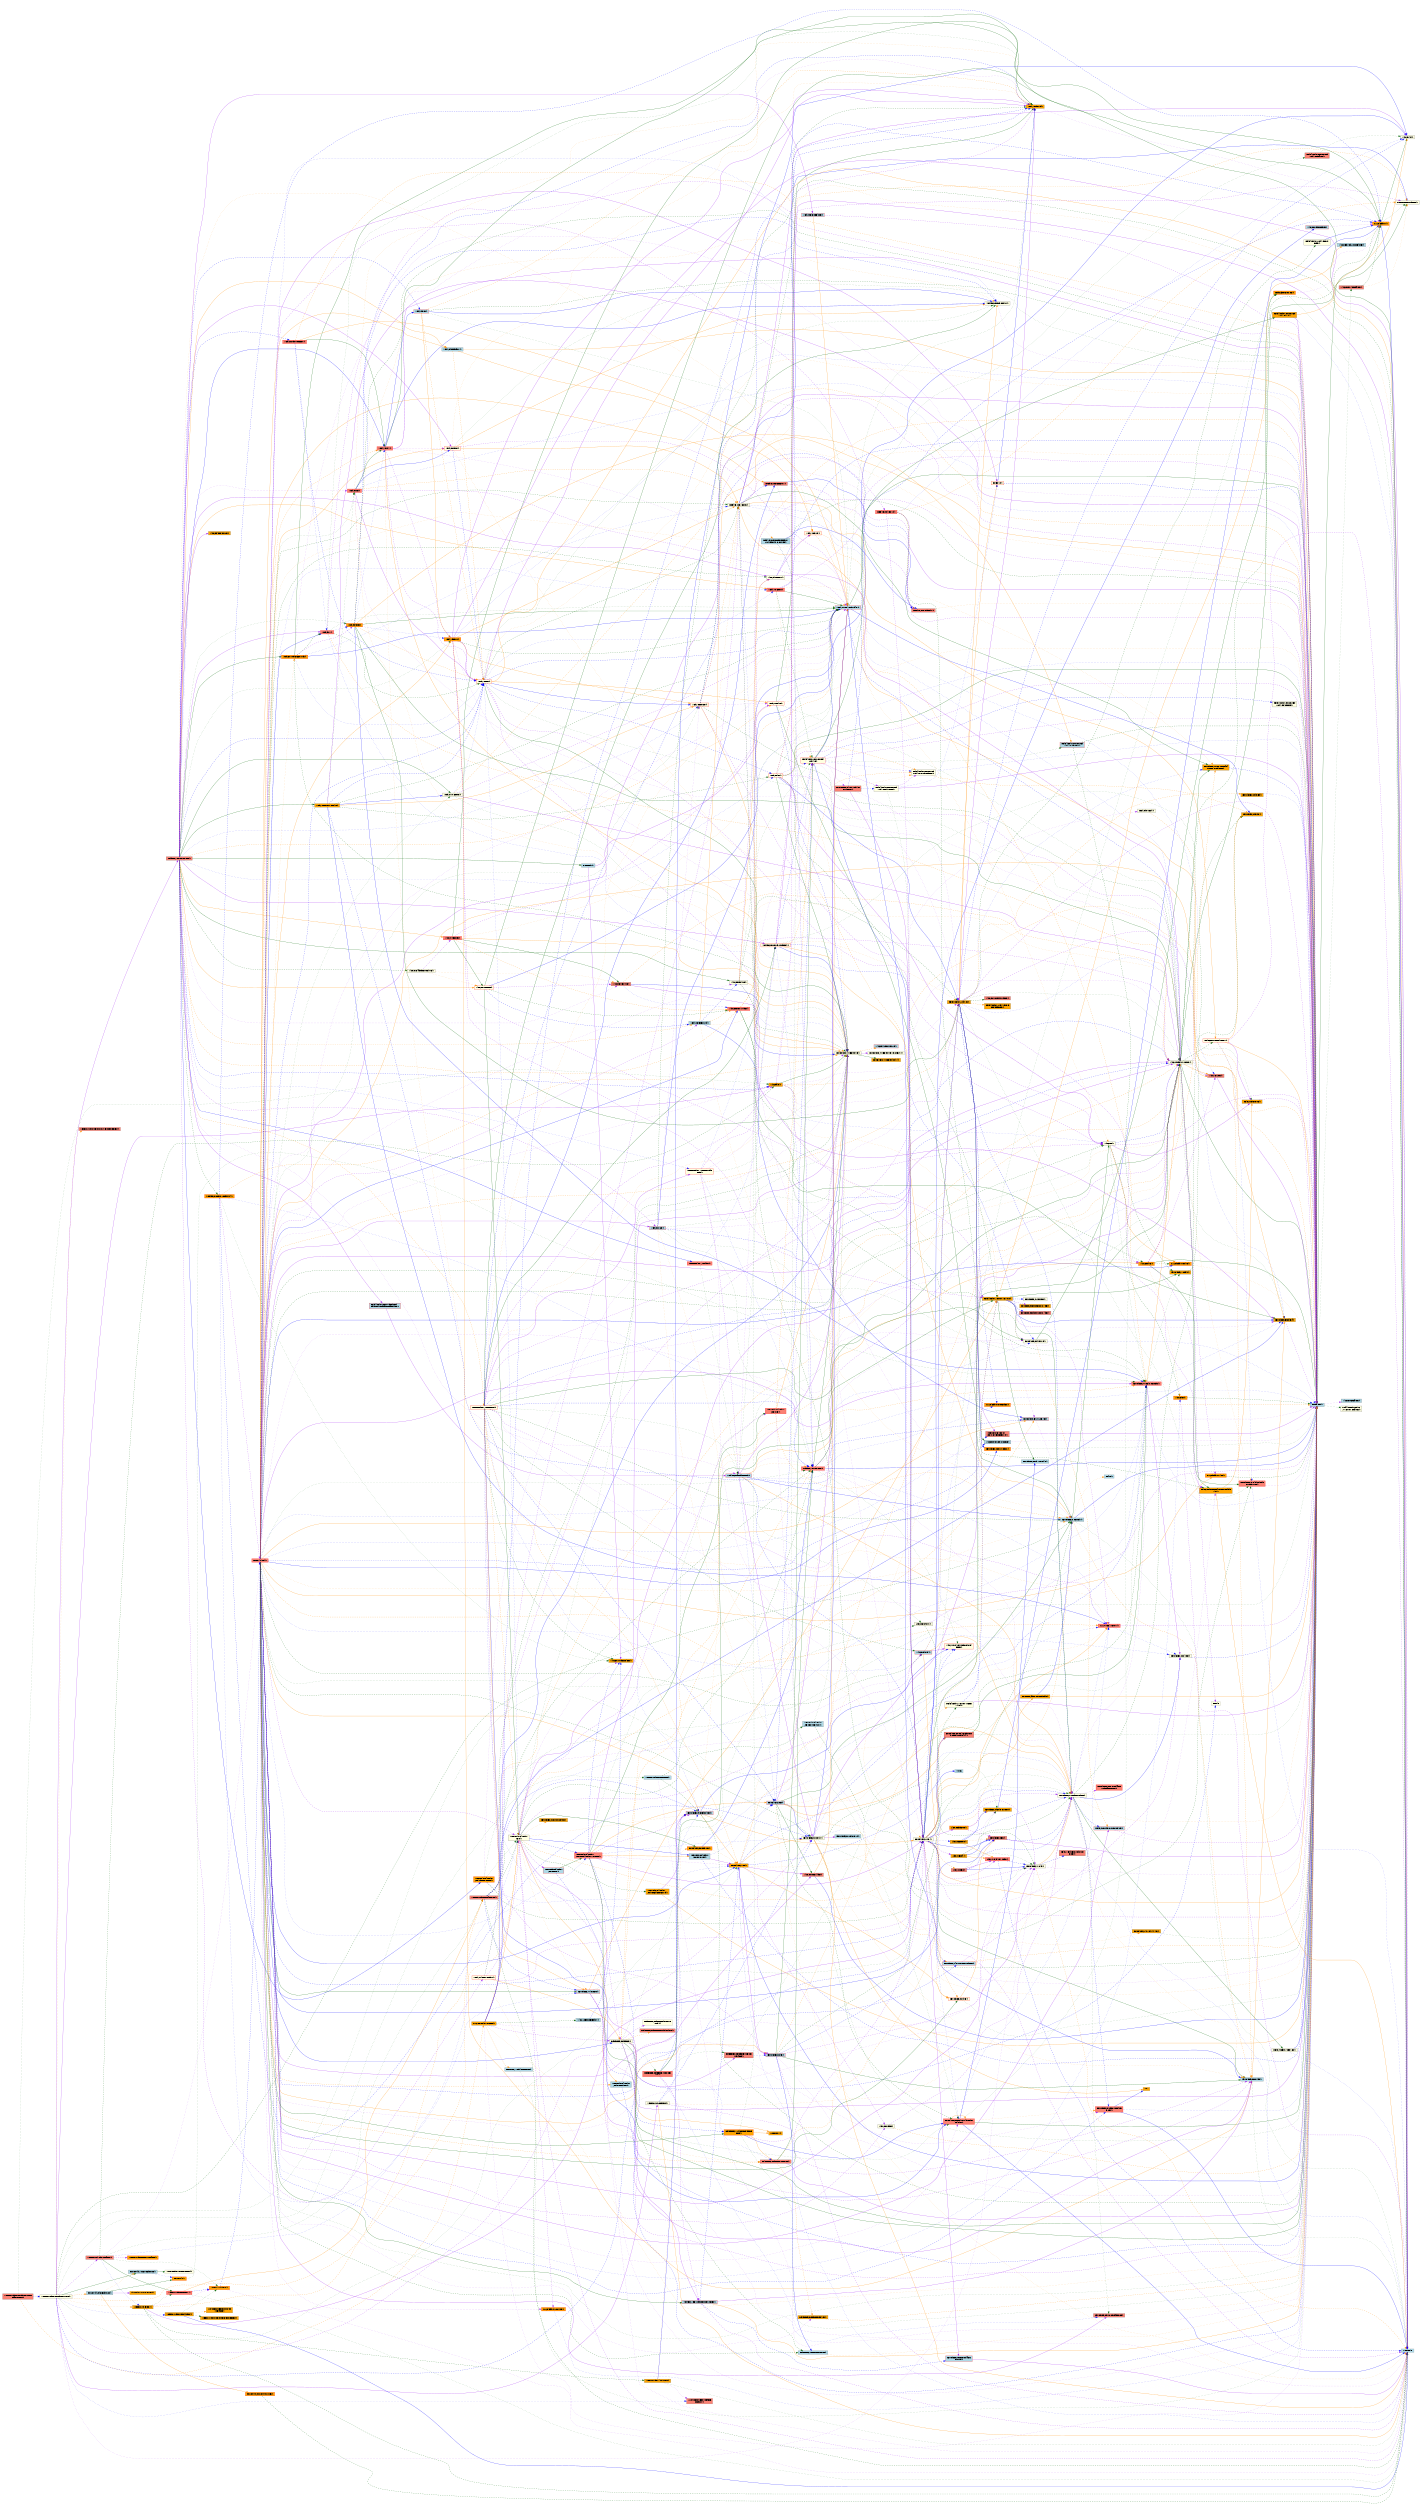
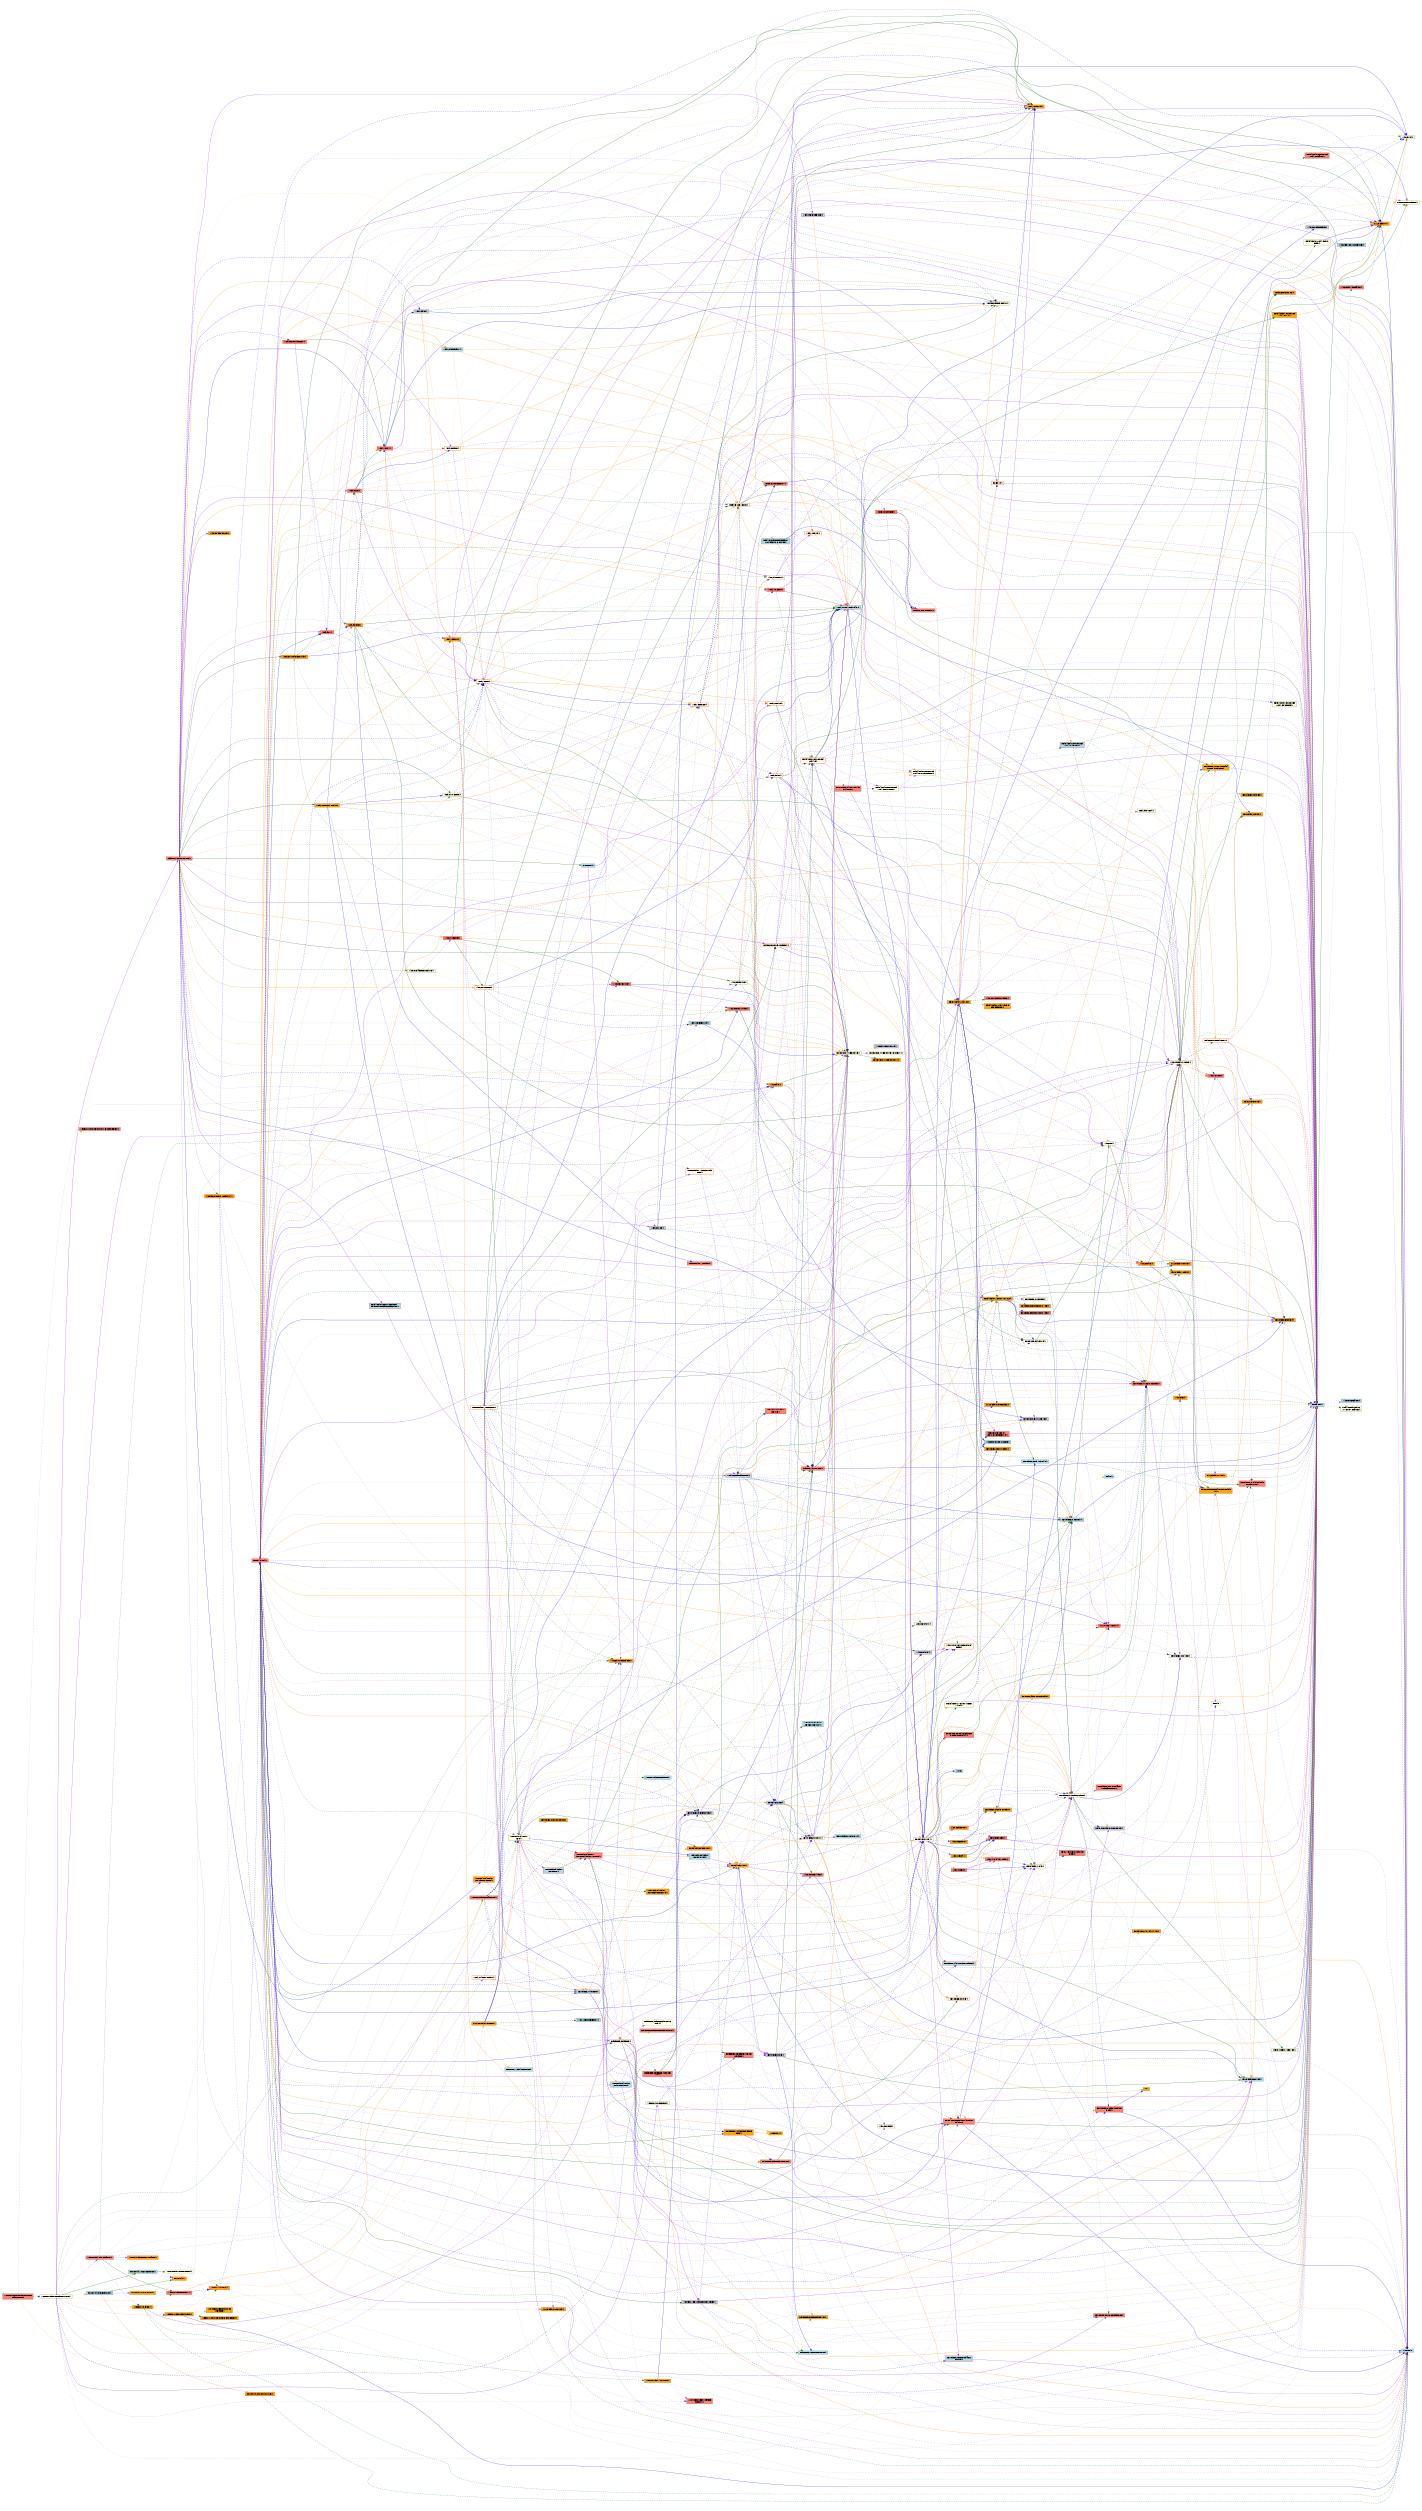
(886, 512) -> (886, 512)
